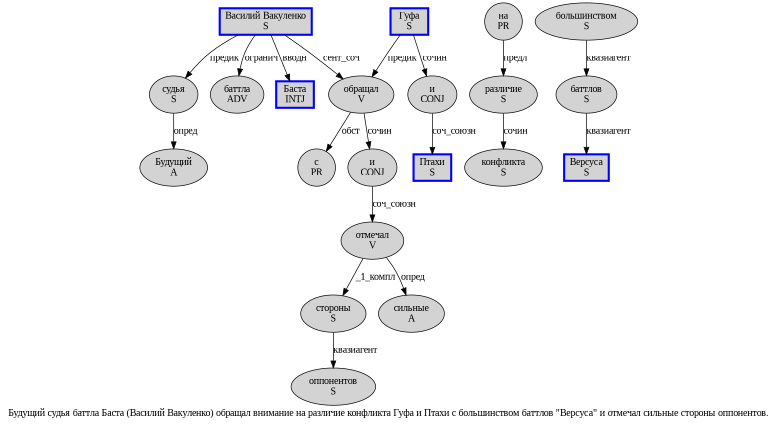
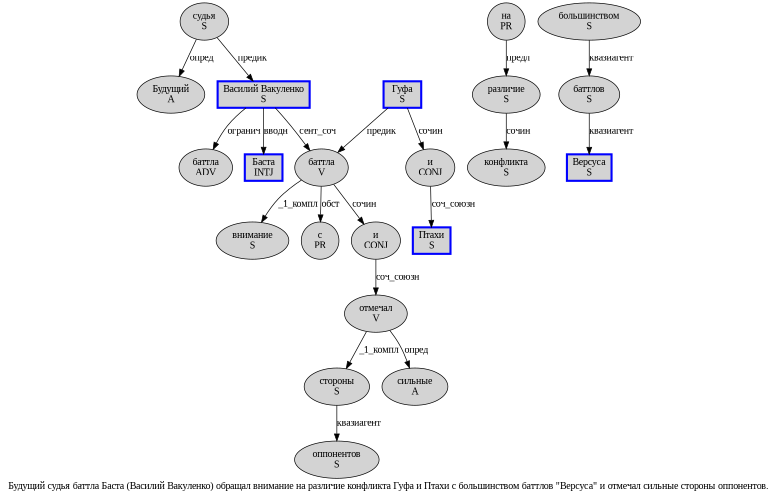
(212, 51) -> (233, 57)
(361, 95) -> (322, 168)
none -> (252, 241)
